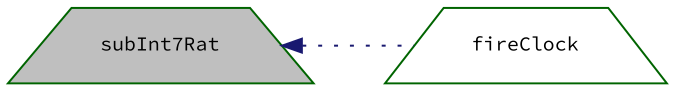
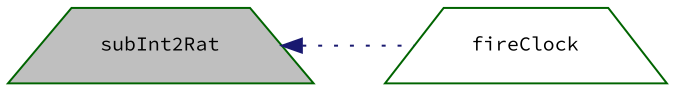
(161, 46) -> (161, 46)
